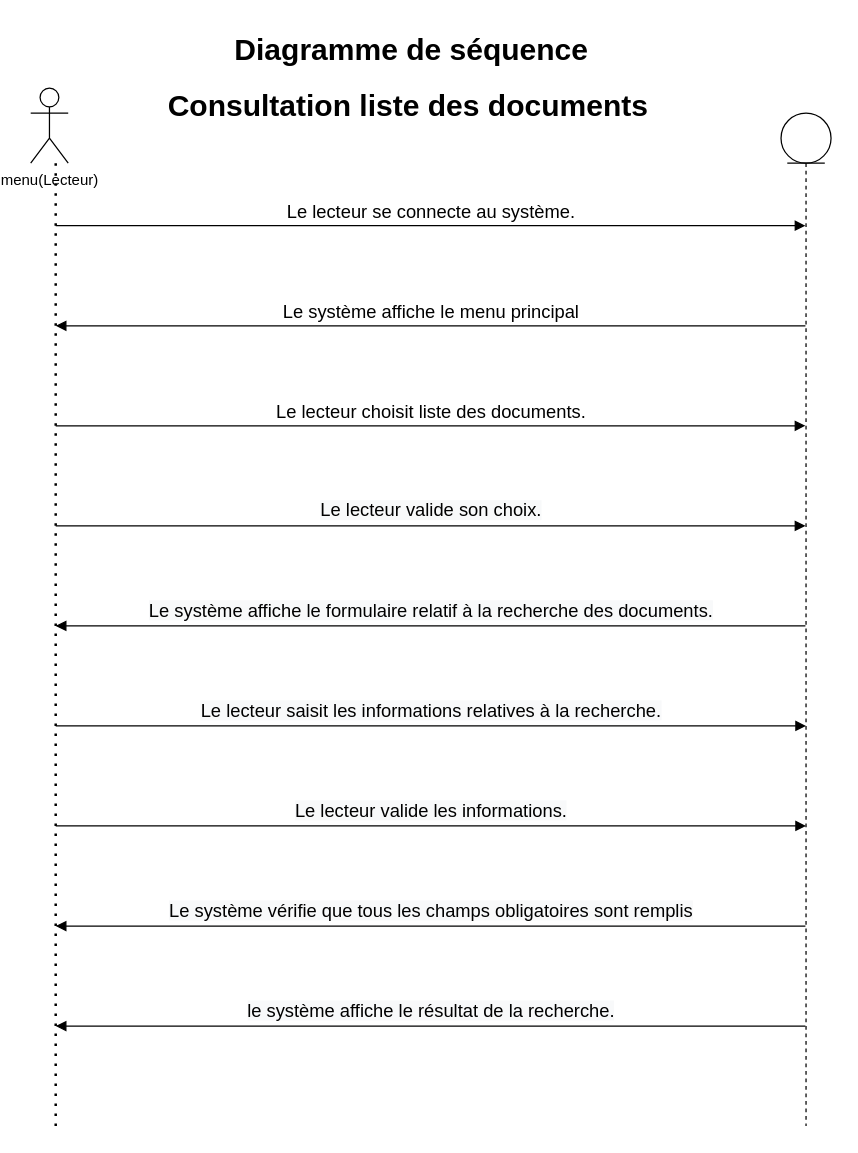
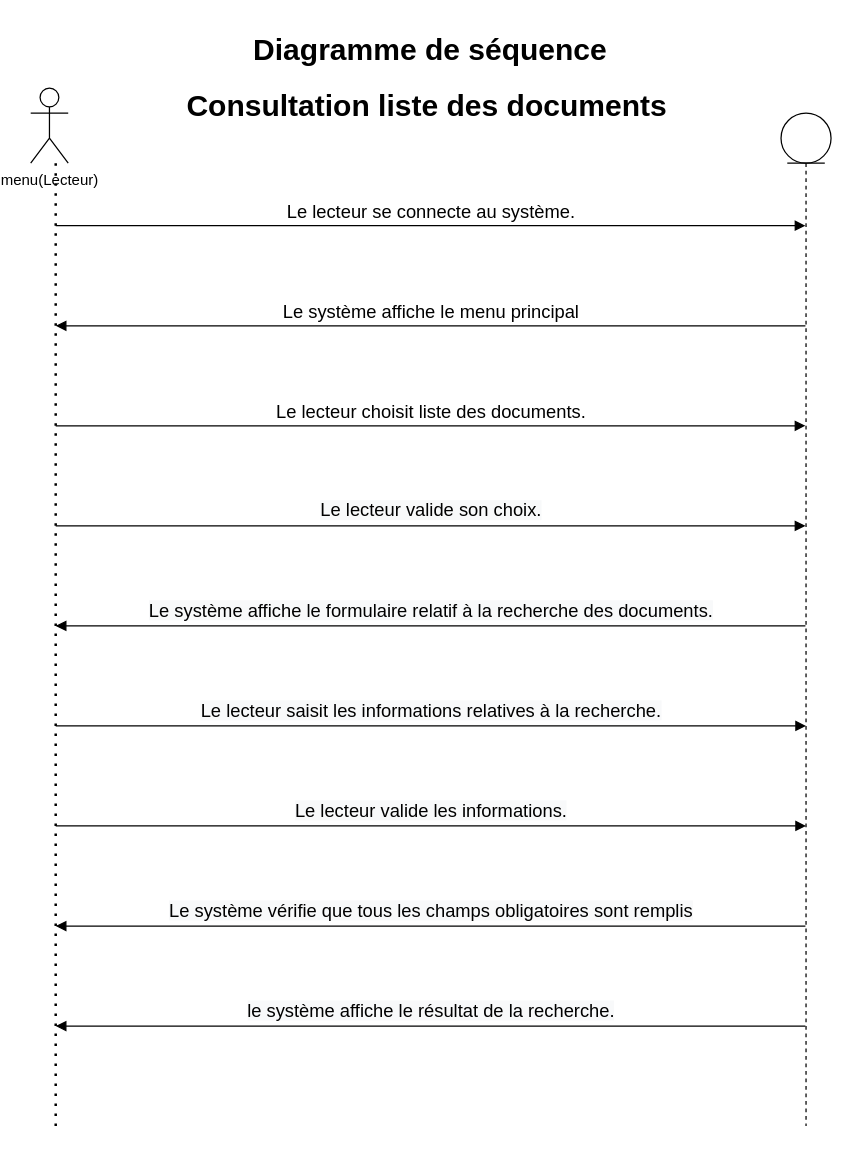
(424, 82) -> (443, 82)
